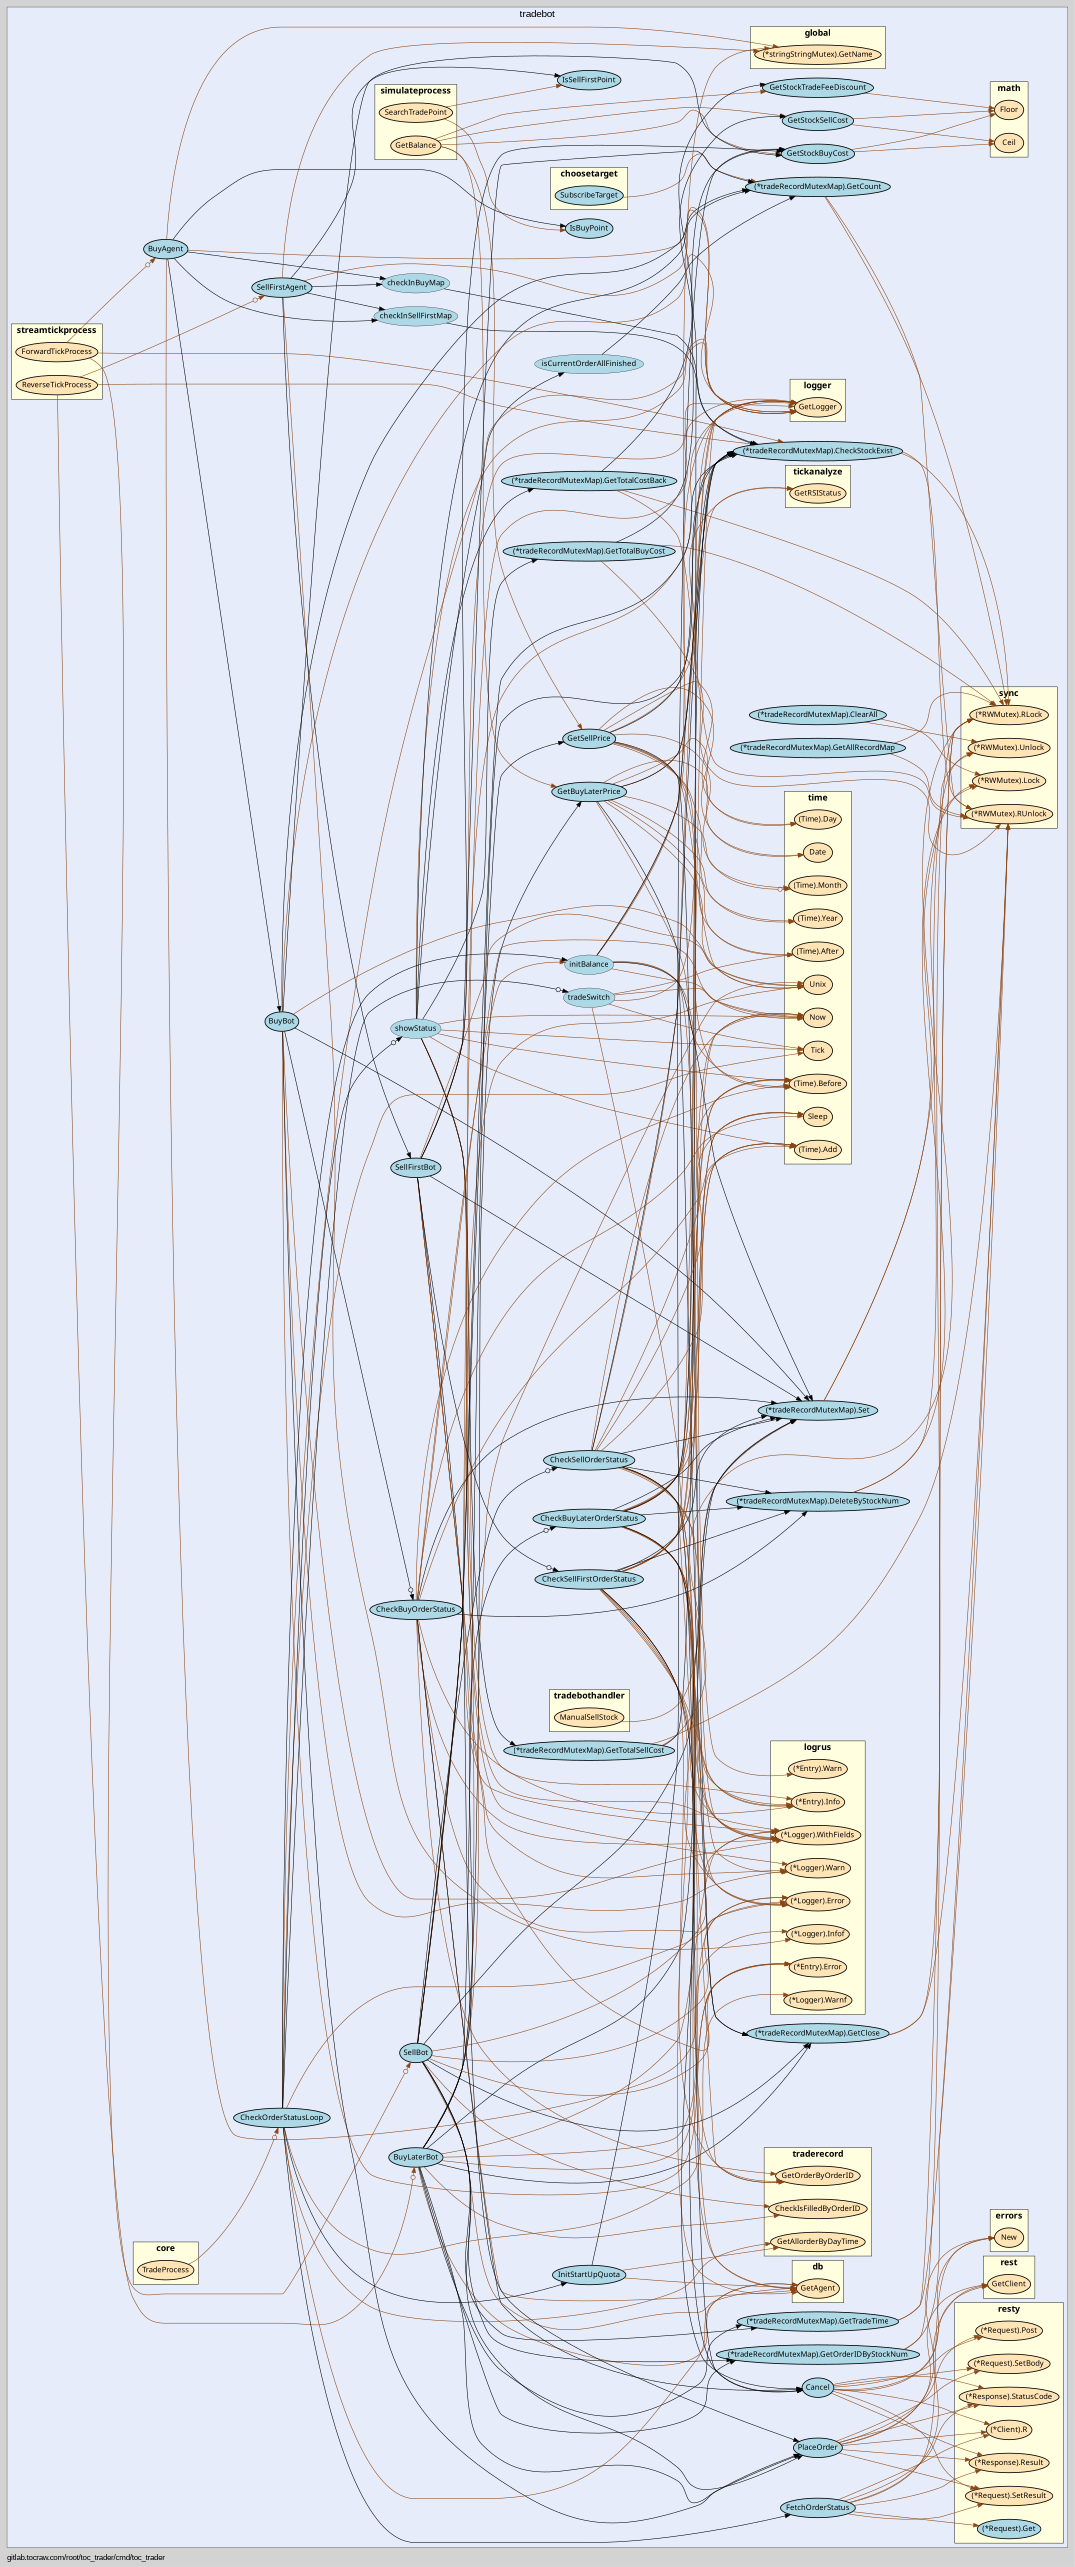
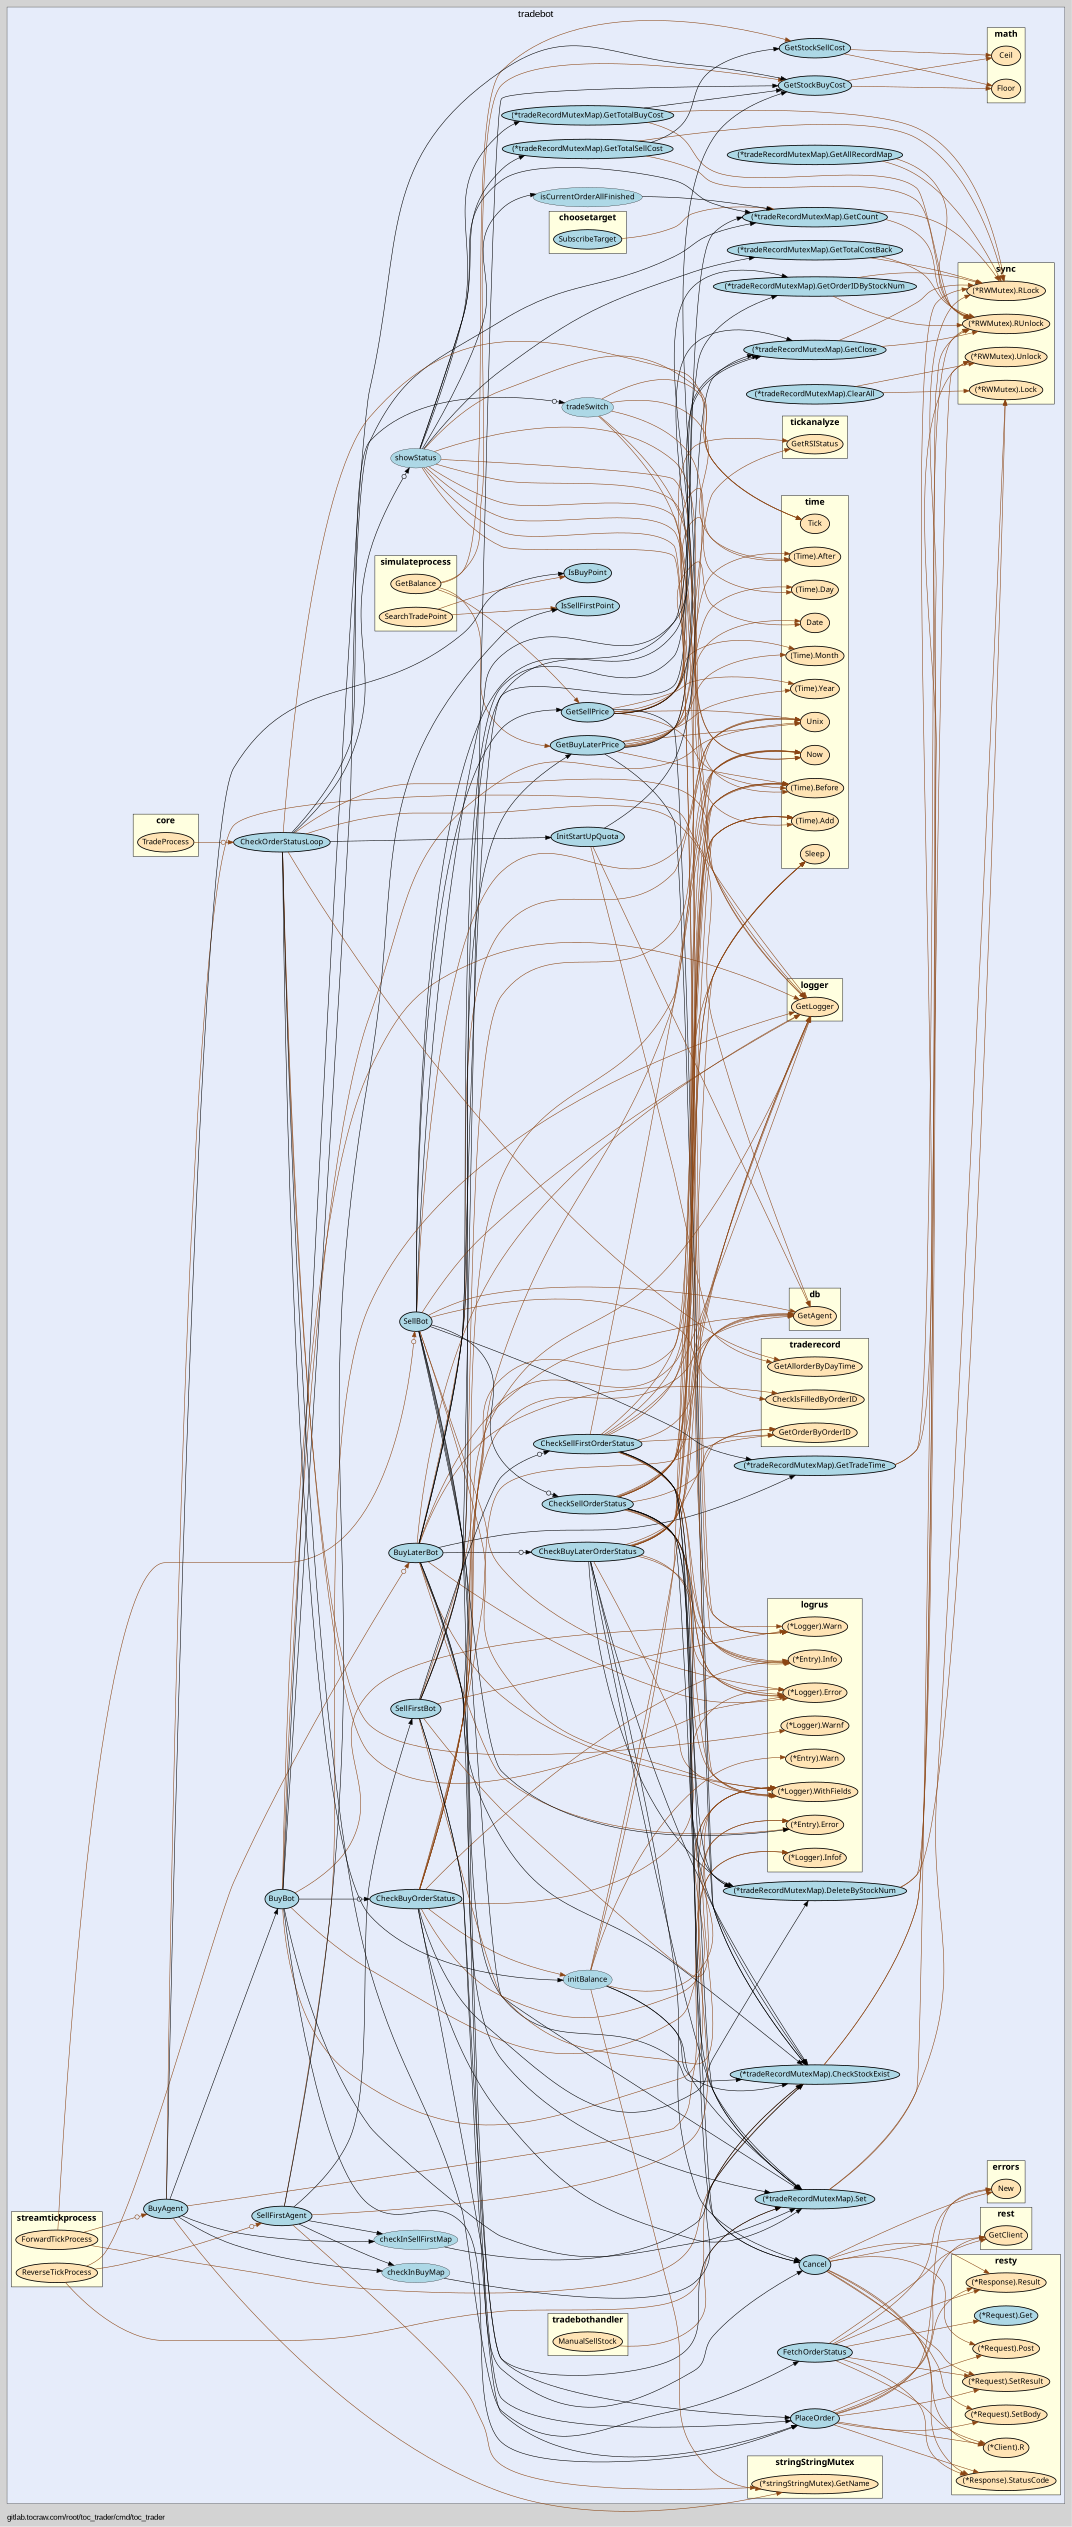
(818, 34) -> (815, 2463)
(818, 88) -> none
(710, 780) -> (717, 643)
(643, 2088) -> (483, 1699)
